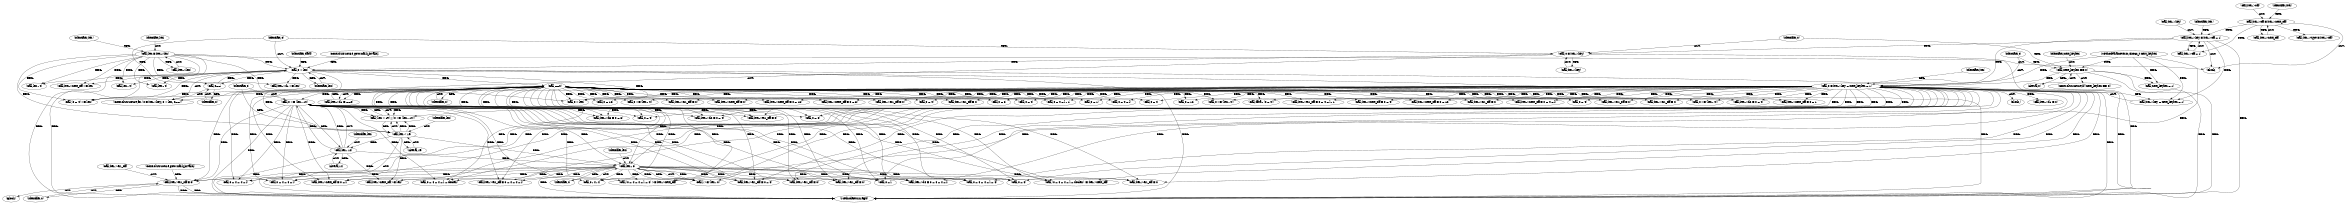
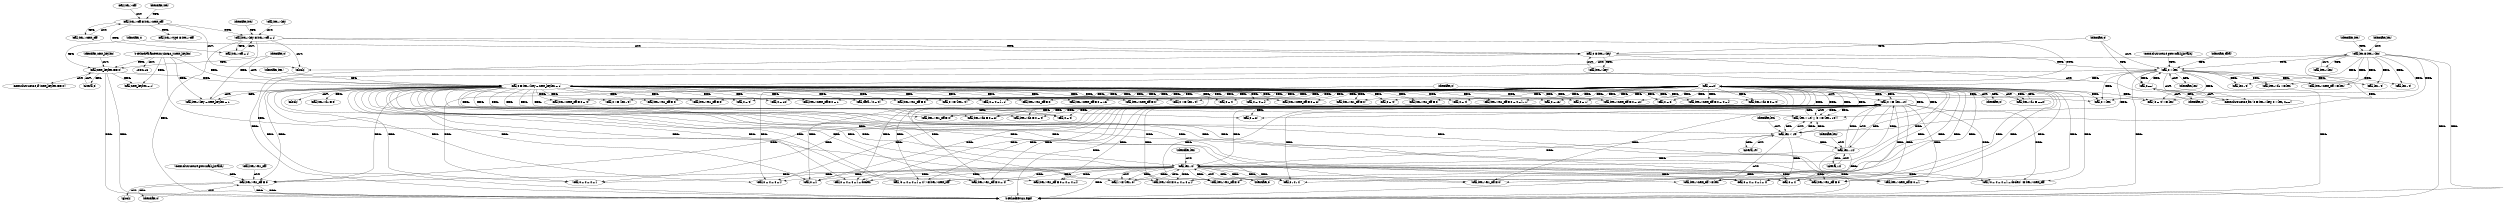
none -> (142, 70)
(654, 114) -> (1909, 91)
(502, 134) -> (887, 134)
(1922, 193) -> none
